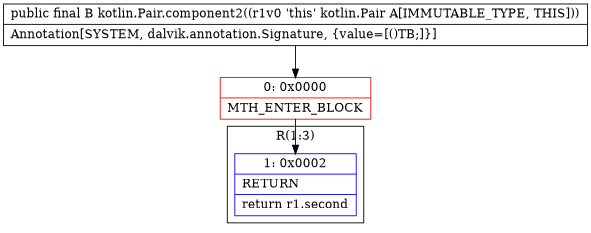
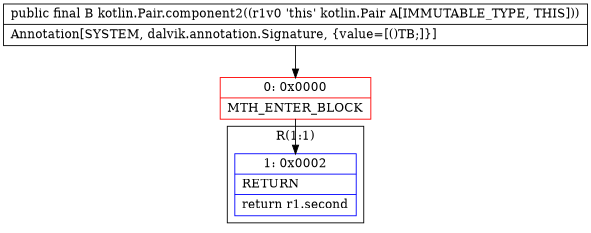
(296, 136) -> (296, 136)
